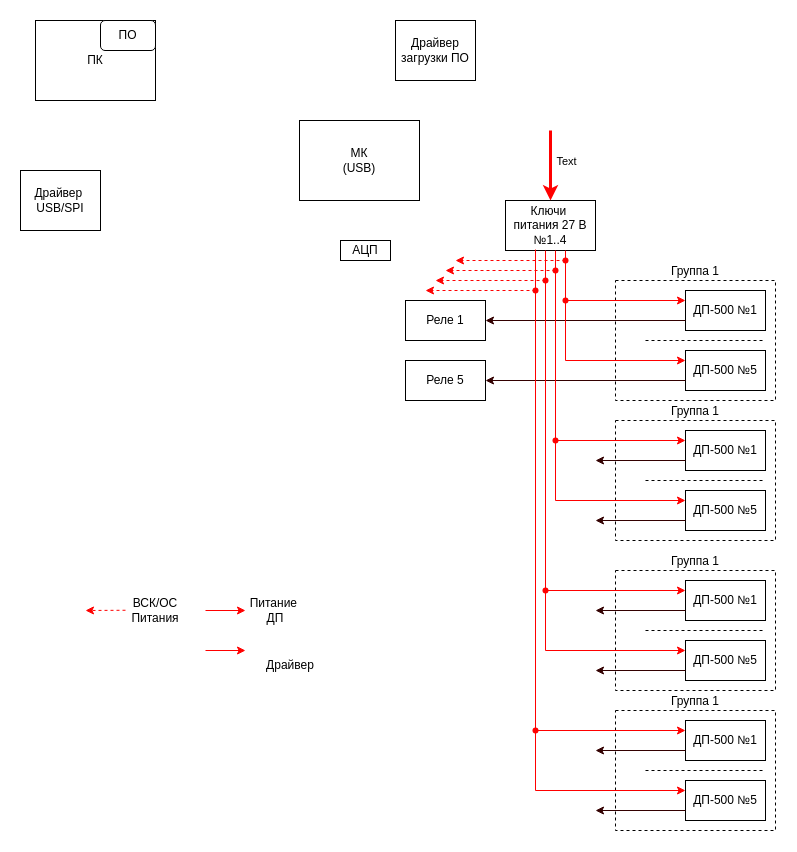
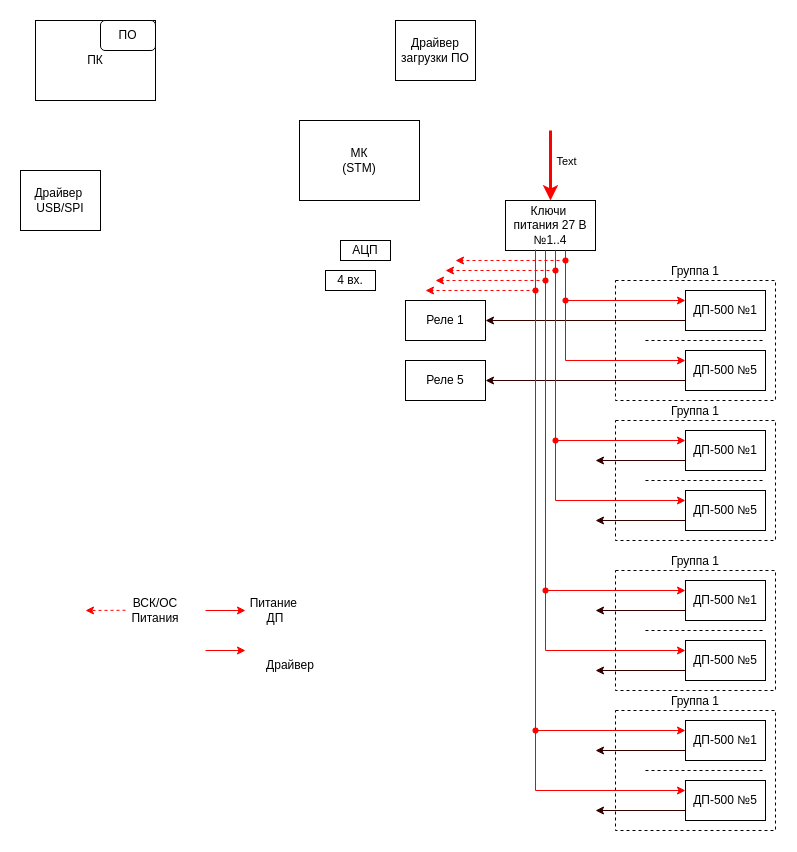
(360, 161) -> (360, 161)
none -> (351, 281)
